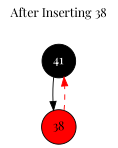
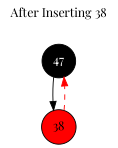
(59, 61) -> (59, 61)
